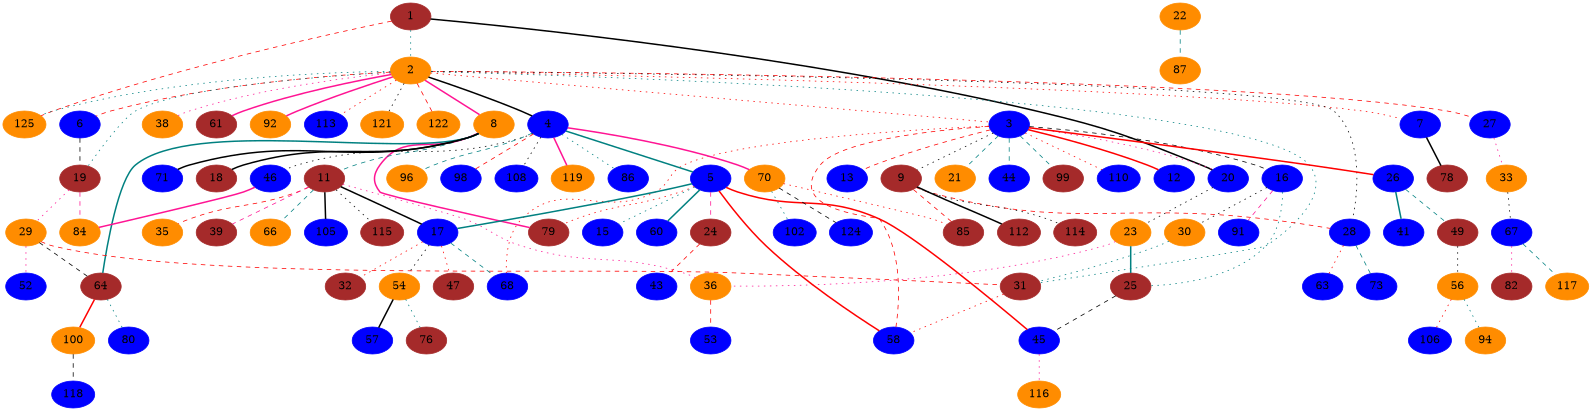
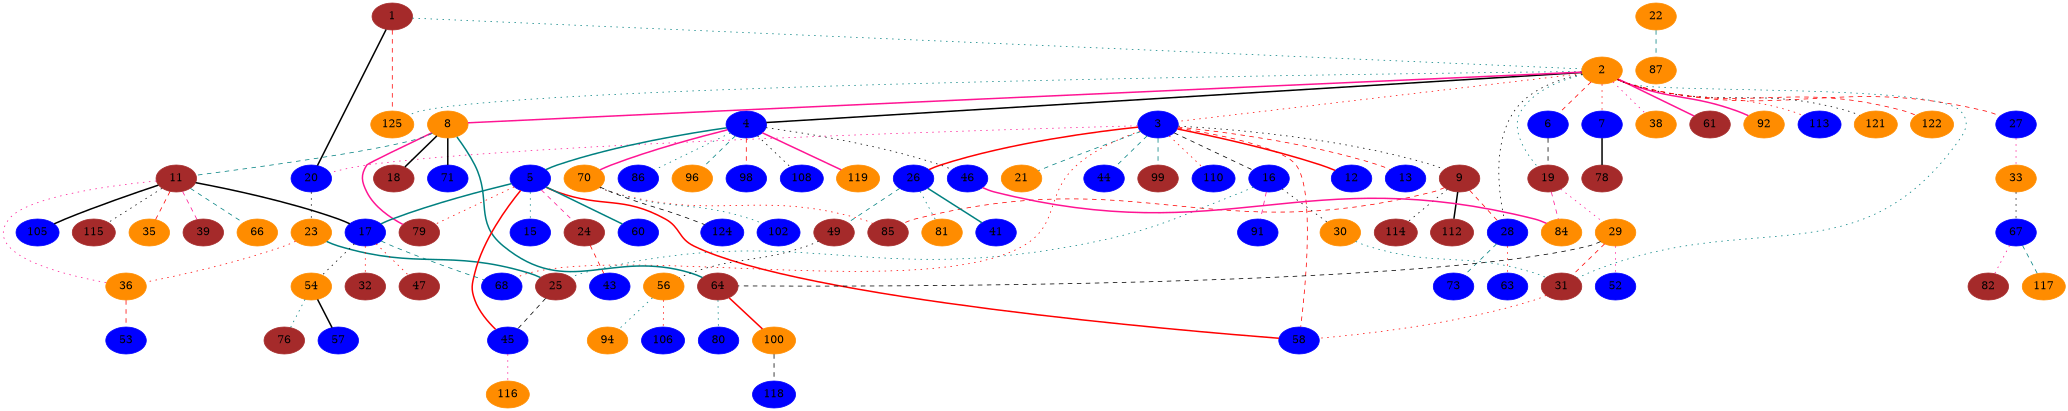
none -> (942, 232)
(935, 276) -> (221, 265)
